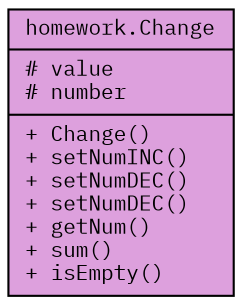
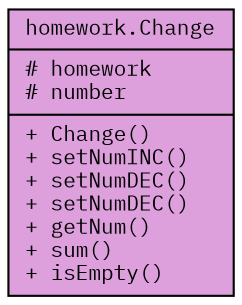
(71, 69) -> (89, 69)
